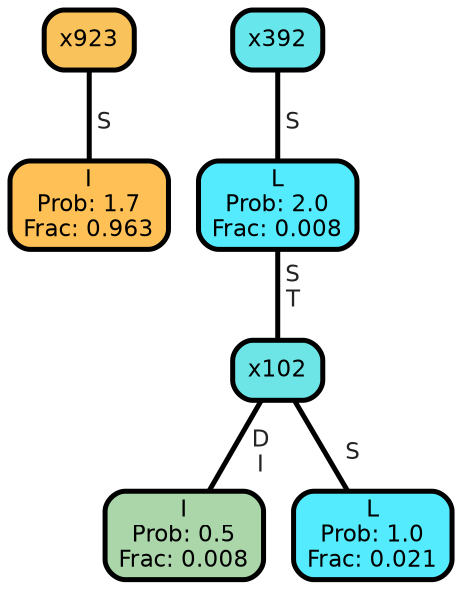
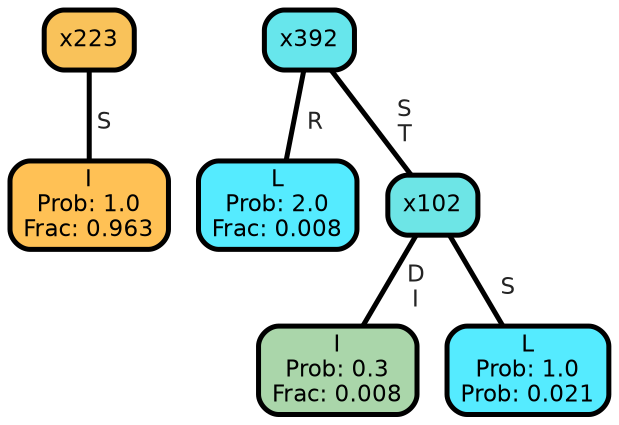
(89, 40) -> (89, 40)
(289, 123) -> (312, 123)
(89, 205) -> (89, 205)
(278, 295) -> (371, 123)
(184, 535) -> (338, 370)
(373, 535) -> (528, 370)
